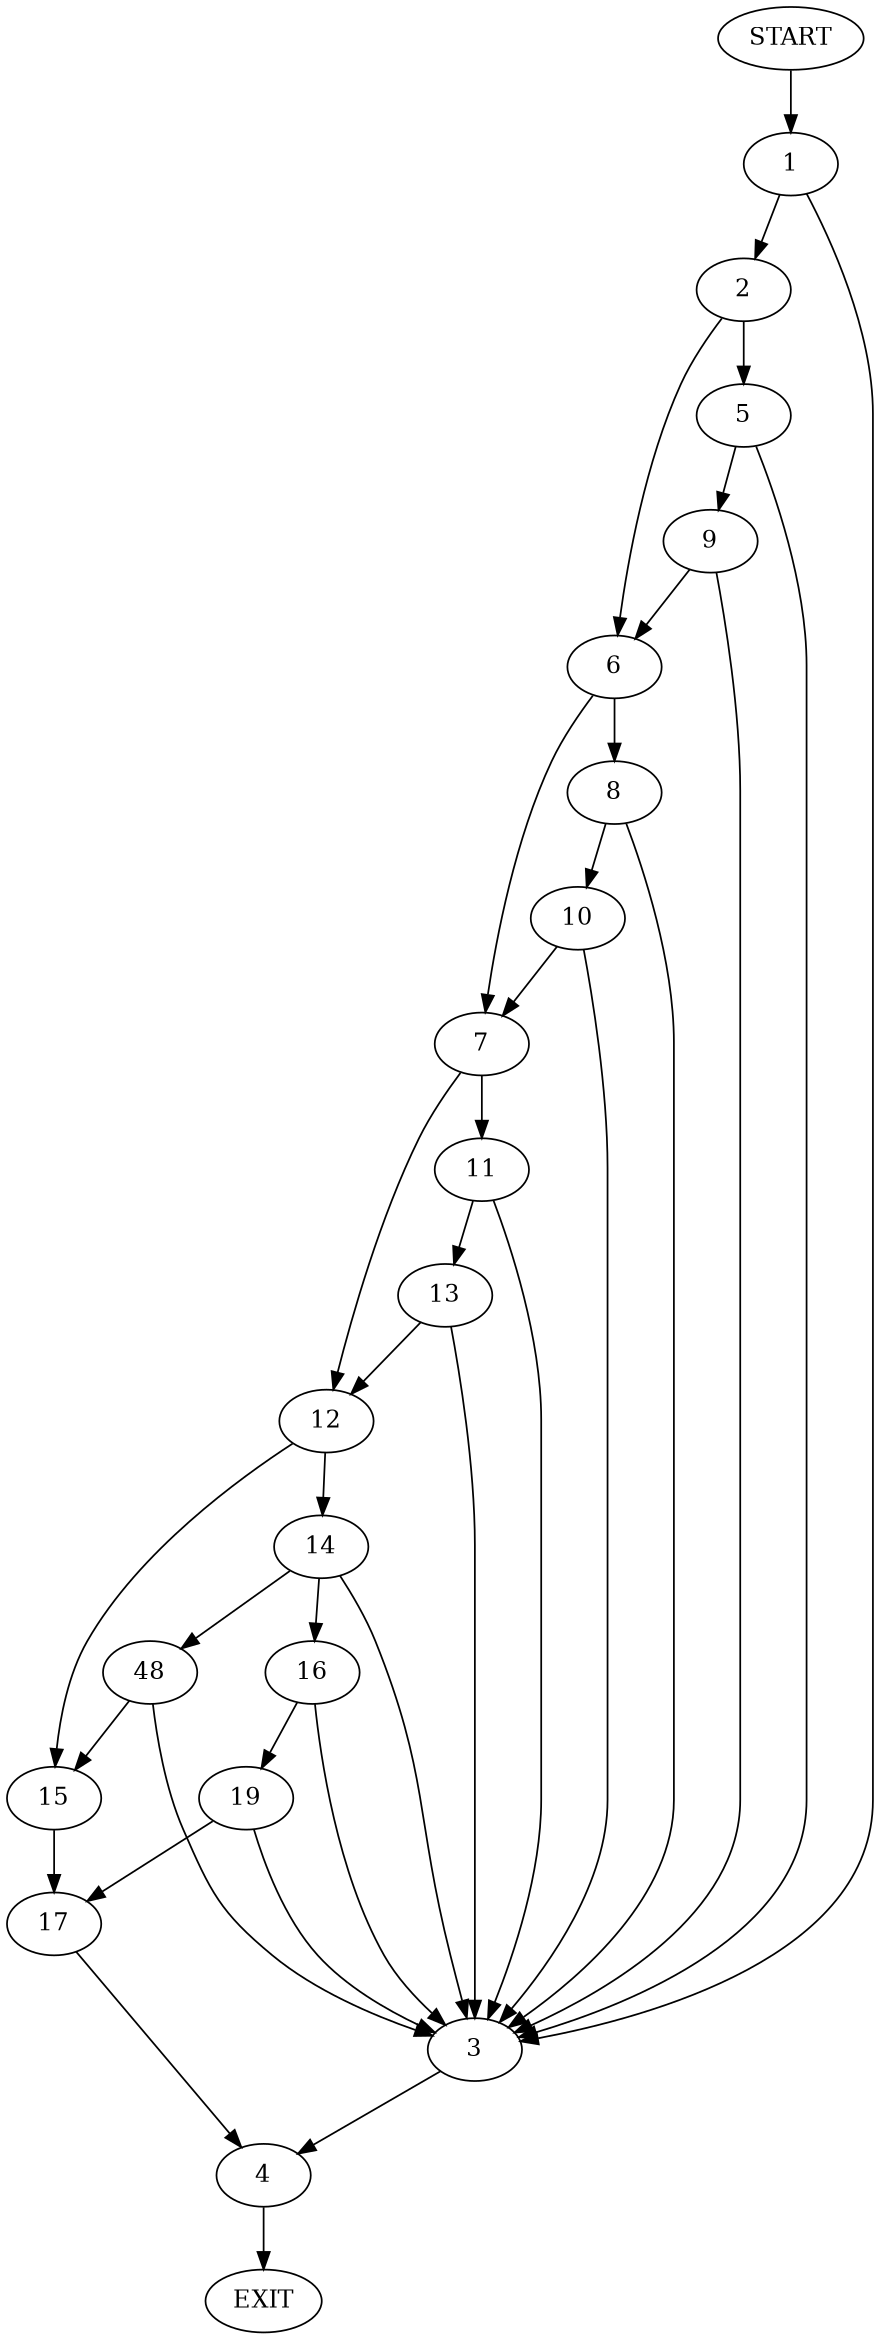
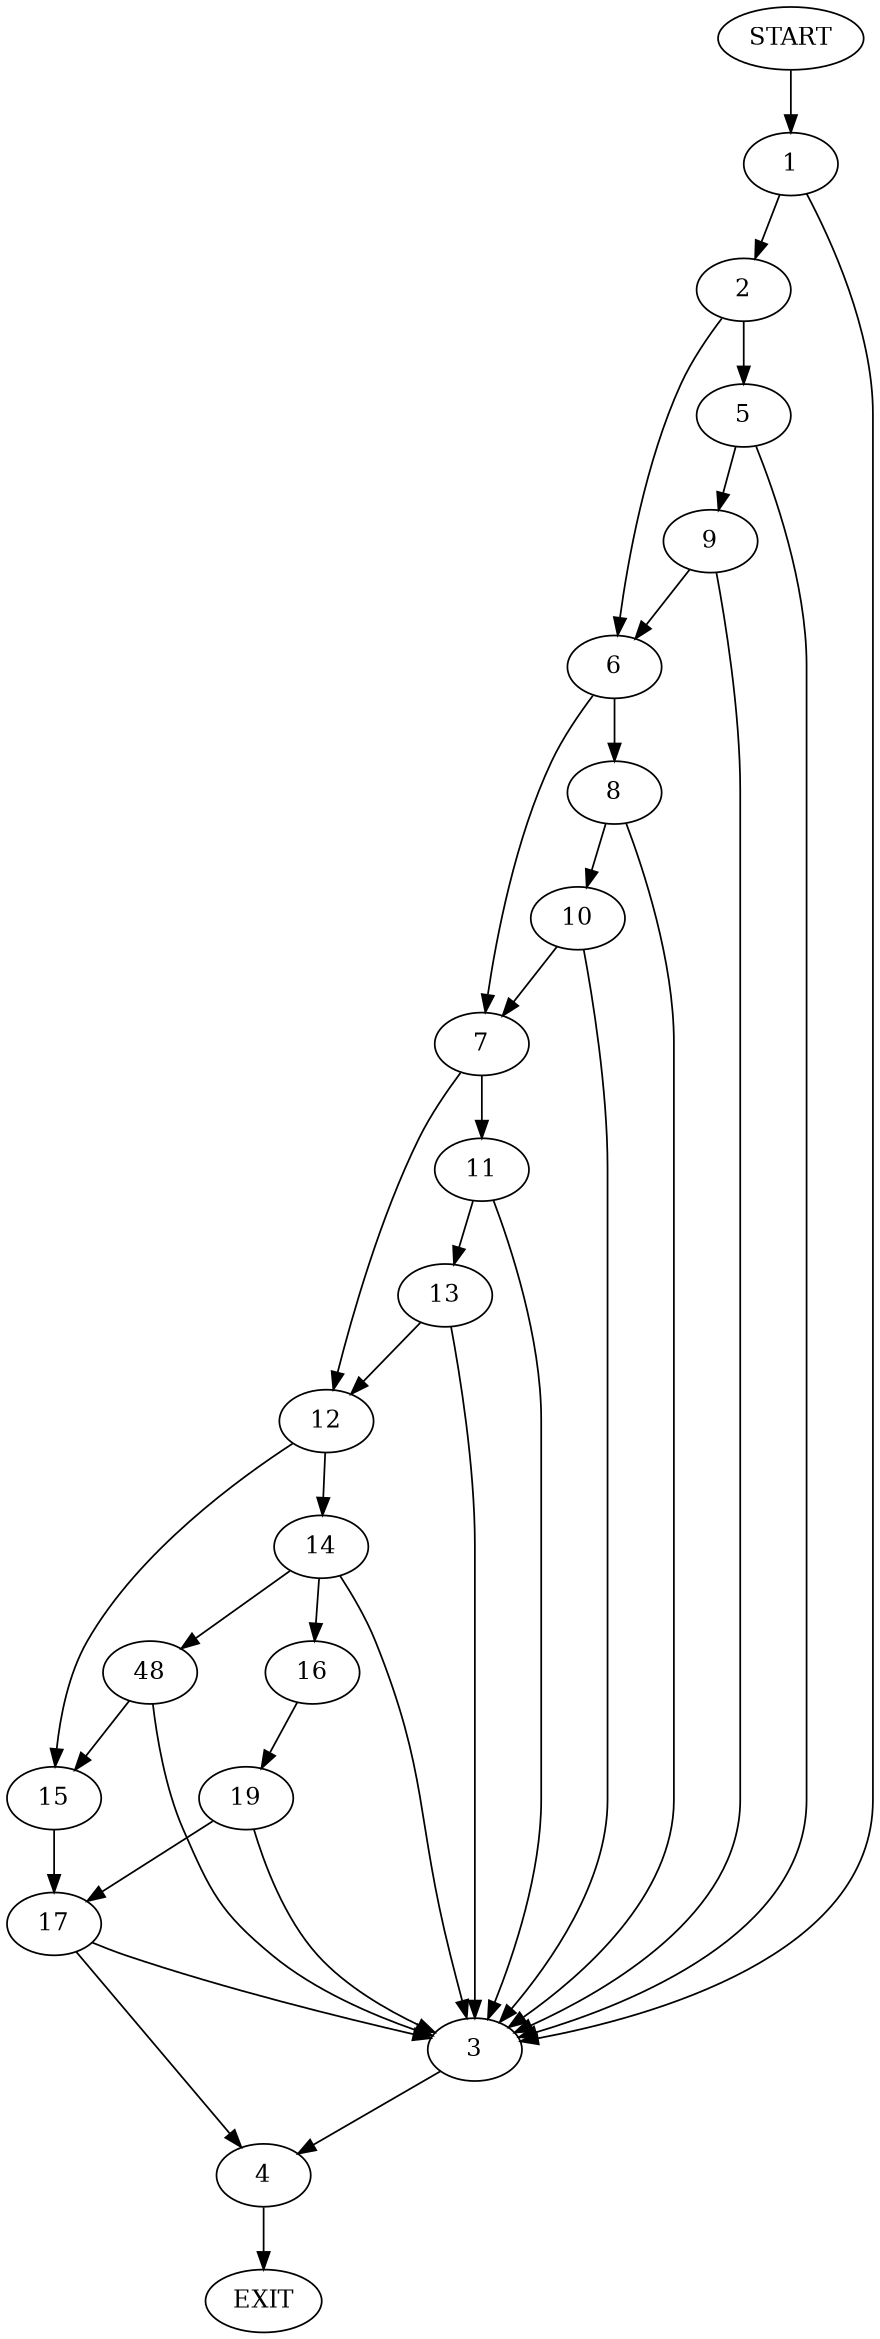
(348, 1869) -> (252, 1993)
